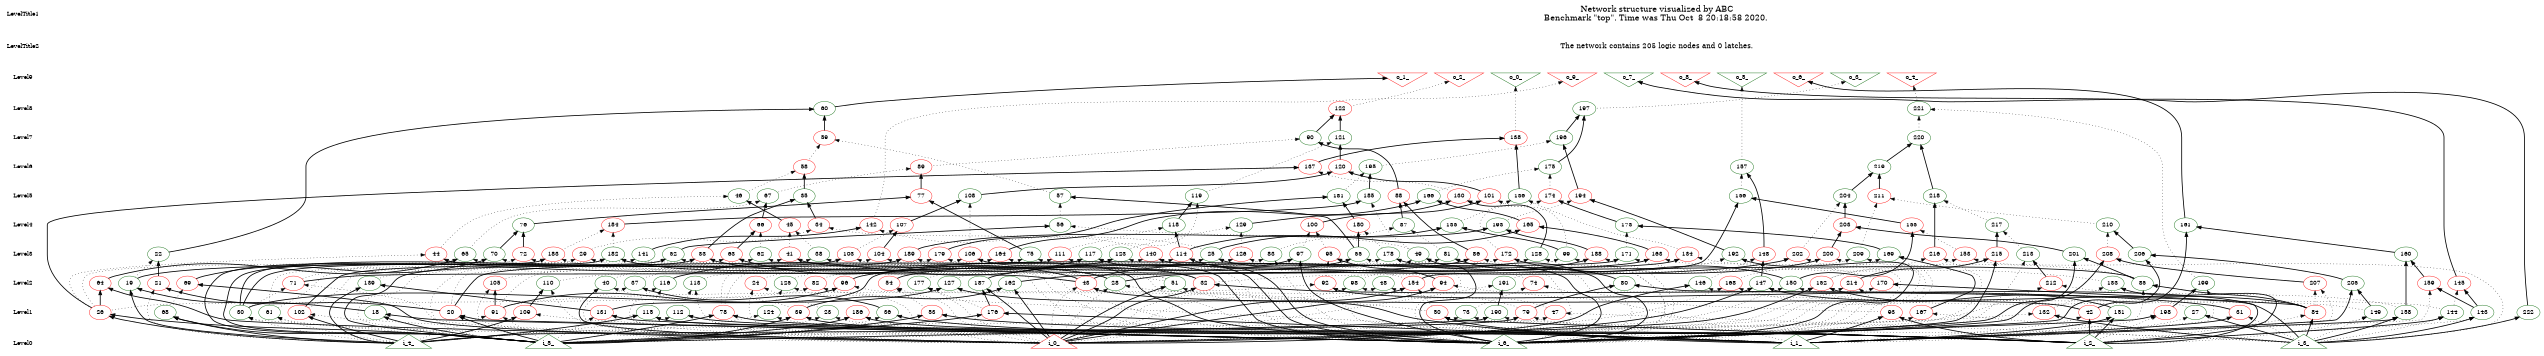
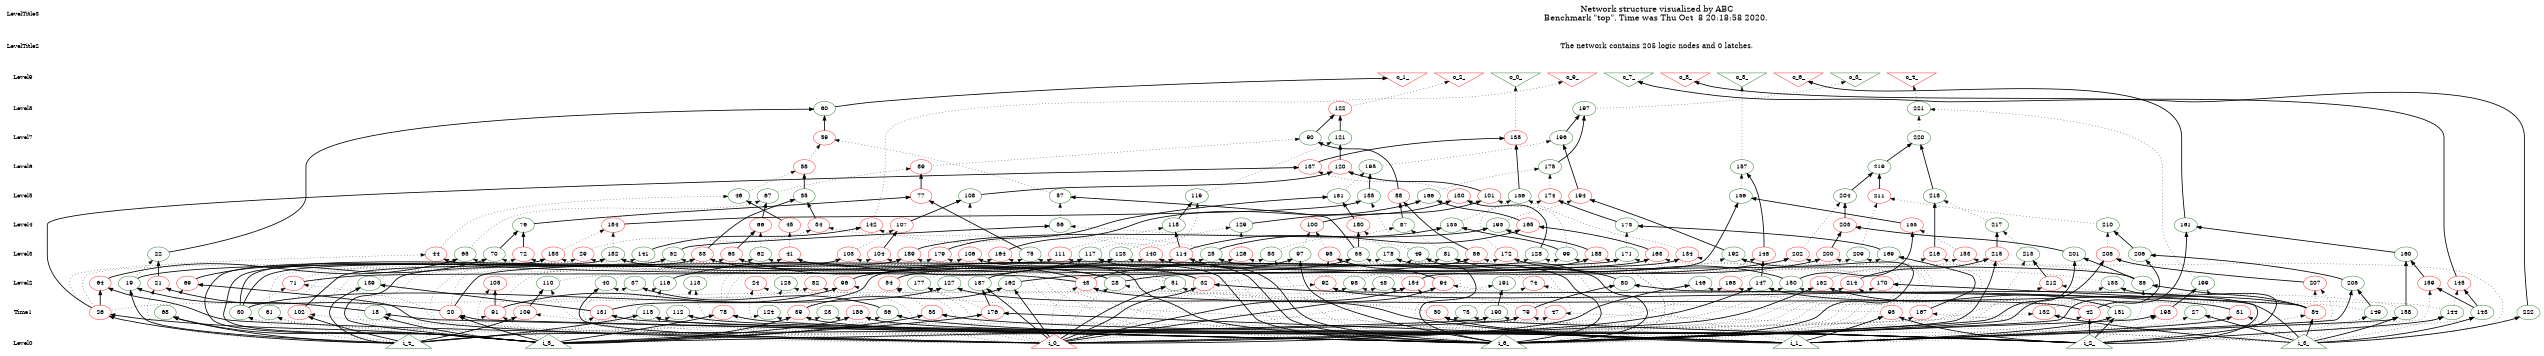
(23, 14) -> (23, 14)
(819, 254) -> none
(23, 312) -> (23, 312)
